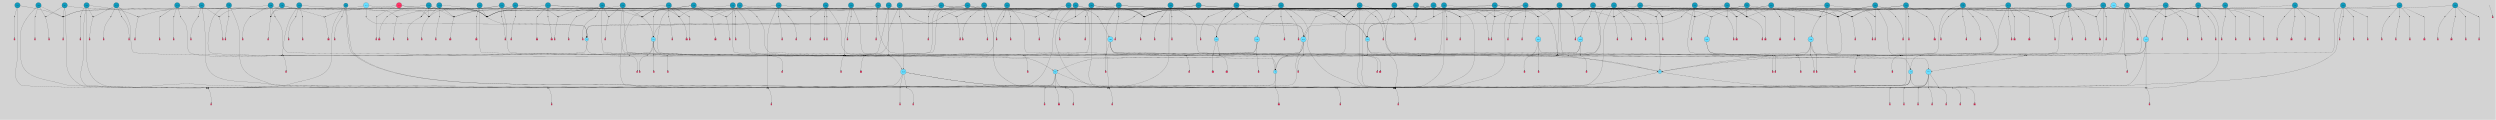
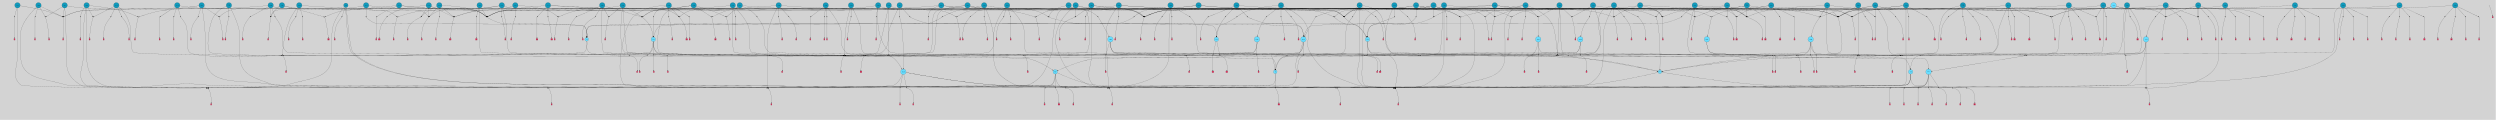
(366, 5) -> (366, 5)
(399, 5) -> (399, 5)
none -> (1858, 5)
